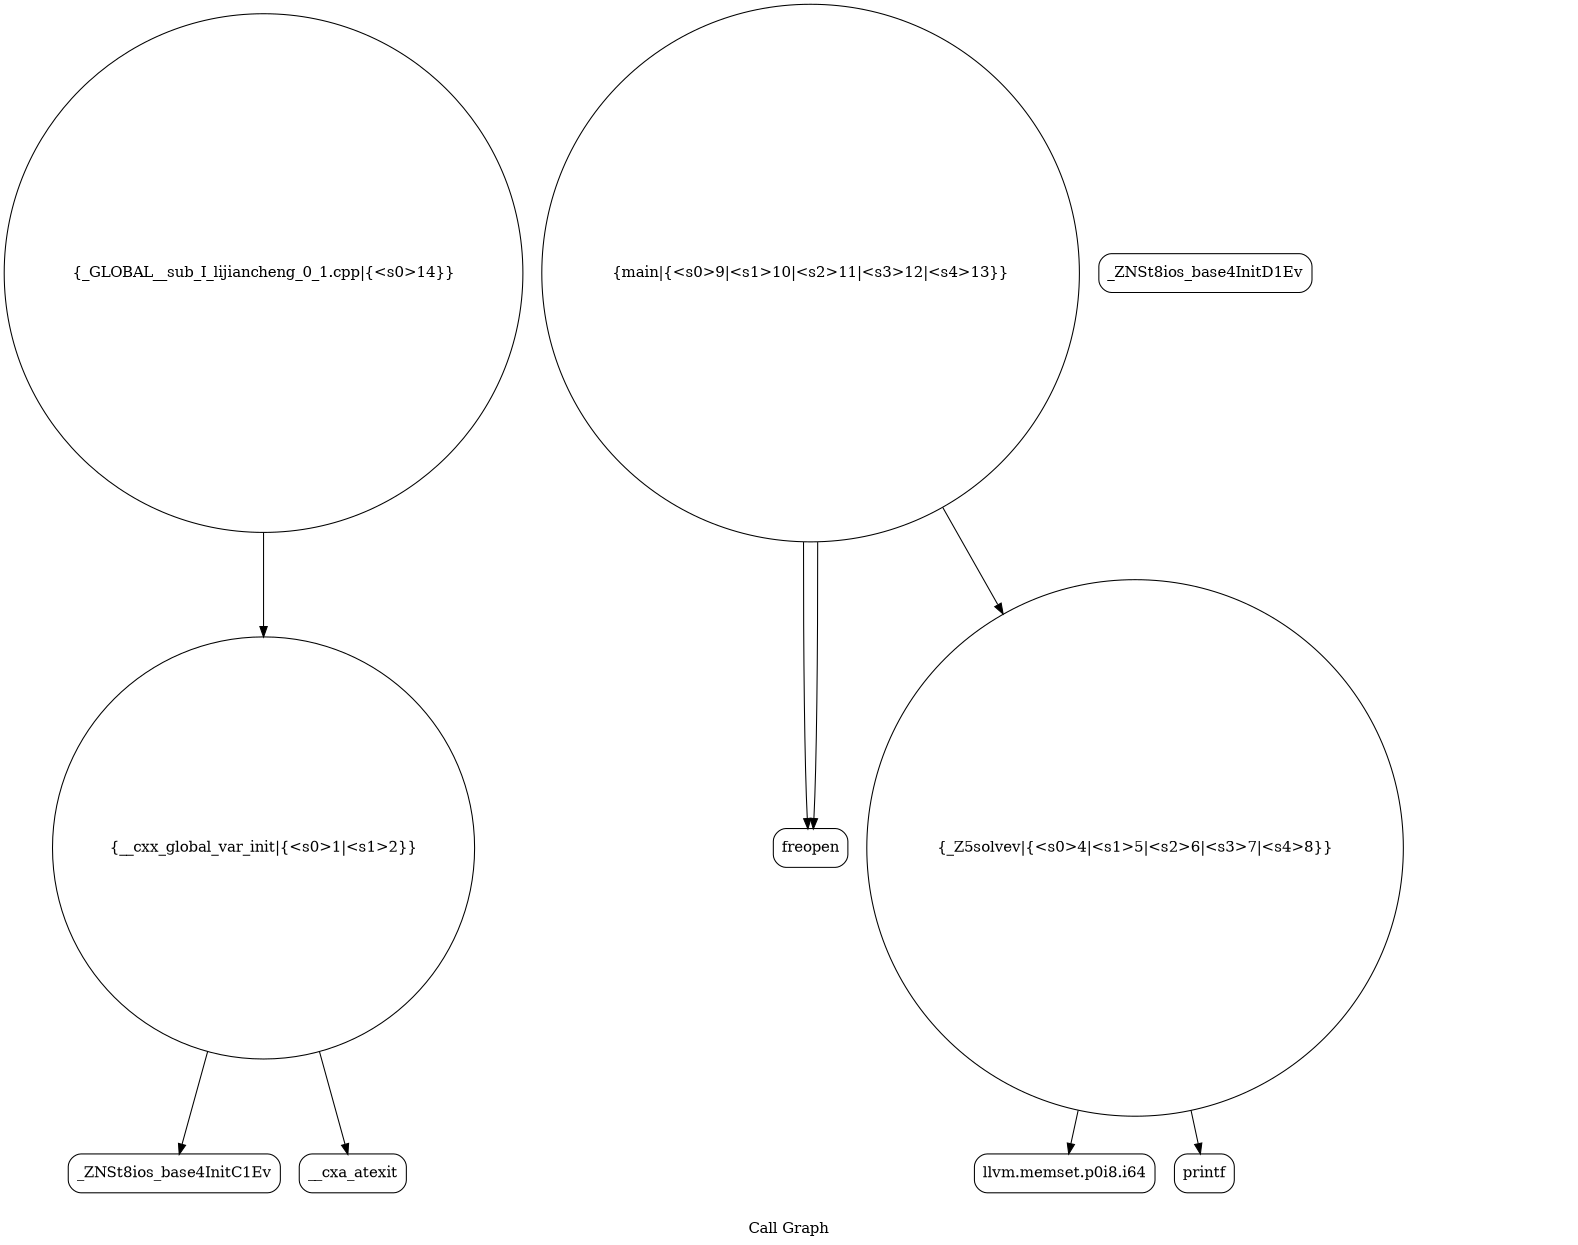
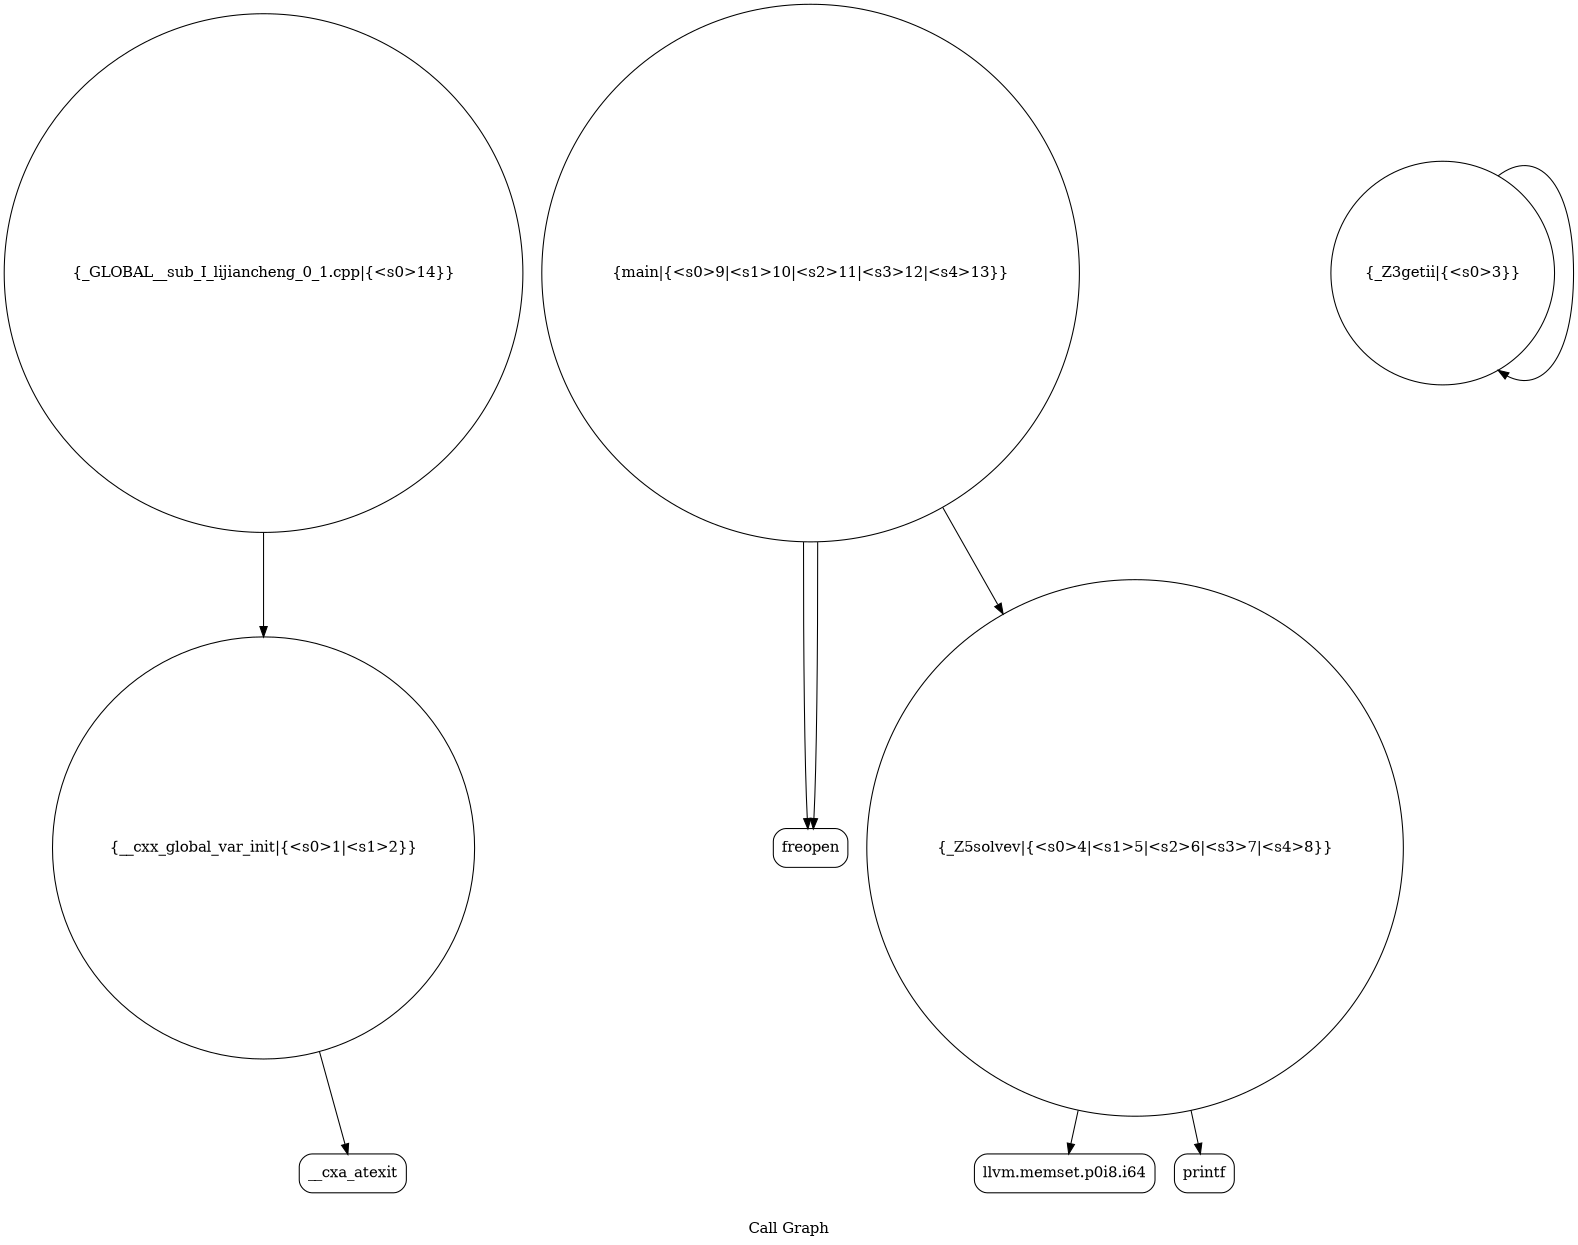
(1205, 273) -> none
none -> (1443, 273)
(174, 1173) -> none
